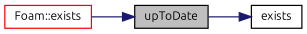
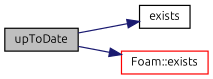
(107, 17) -> (94, 49)
